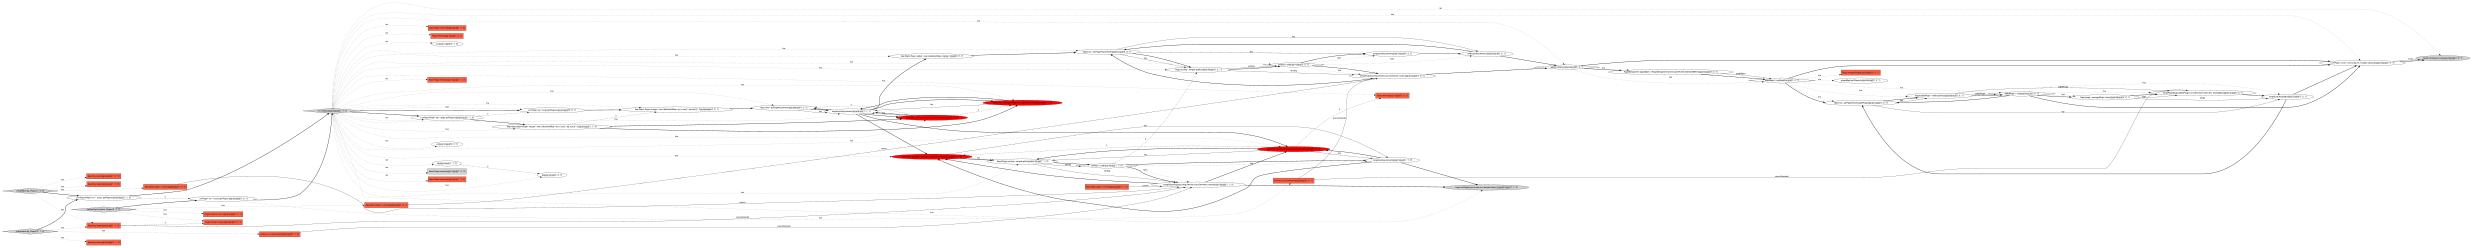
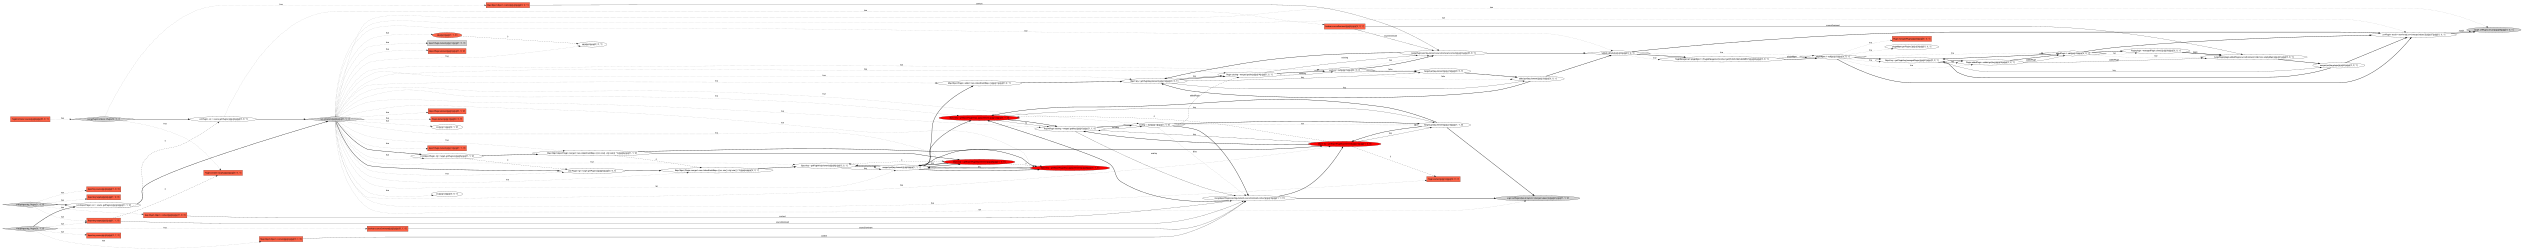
(2153, 84) -> none
none -> (732, 93)
(2200, 100) -> none
(1146, 139) -> (1195, 96)
(447, 163) -> (447, 35)
(164, 212) -> (60, 119)
none -> (146, 248)
